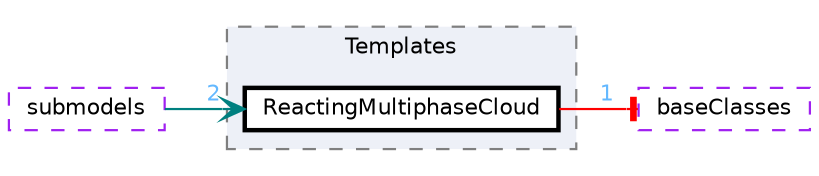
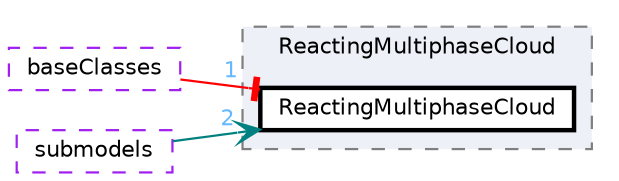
(402, 48) -> (417, 48)
(593, 109) -> (214, 84)
